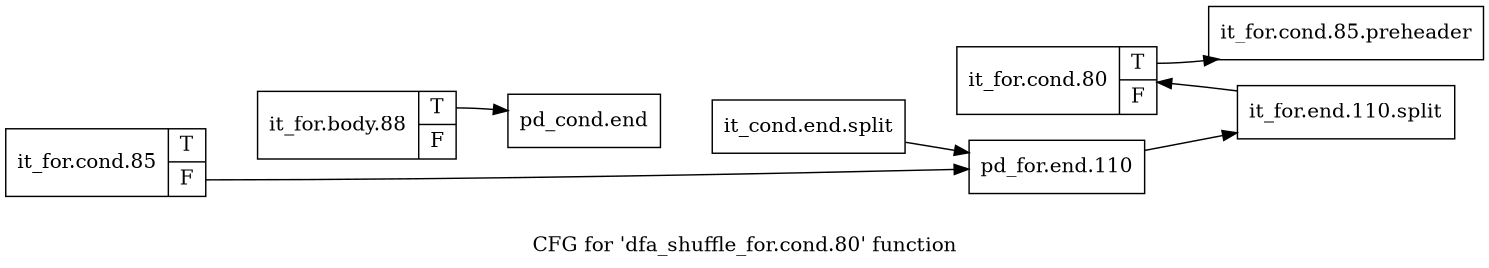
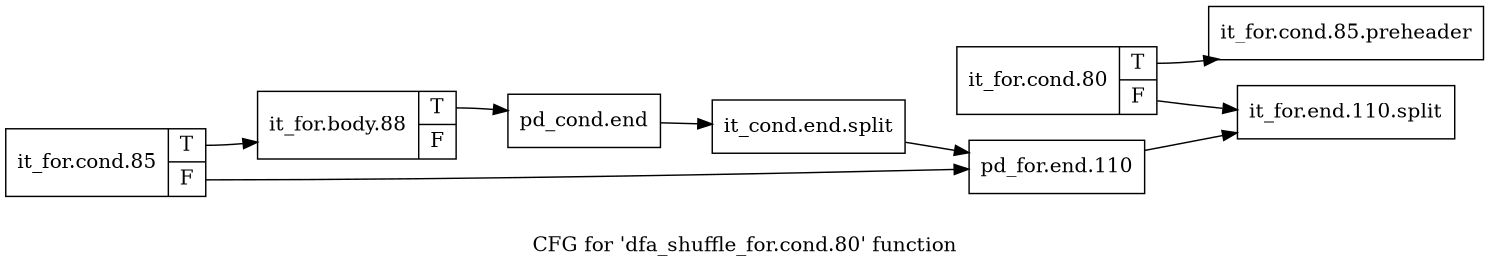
(1205, 87) -> (1190, 105)
none -> (679, 123)
none -> (224, 145)
